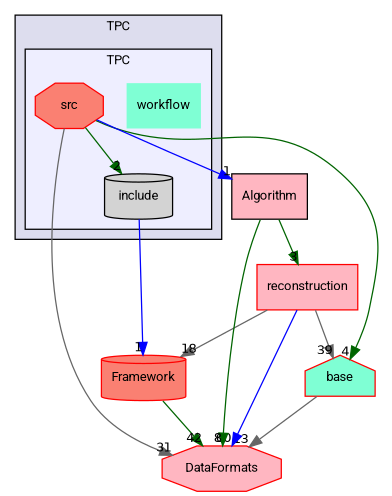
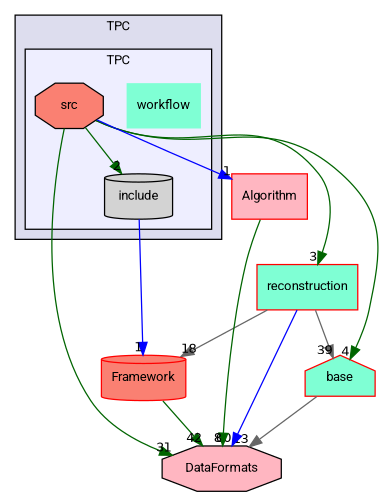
(69, 106) -> (69, 106)
(270, 197) -> (270, 197)
(286, 236) -> (303, 158)
(307, 287) -> (307, 287)
(58, 311) -> (58, 311)
(222, 469) -> (222, 469)
